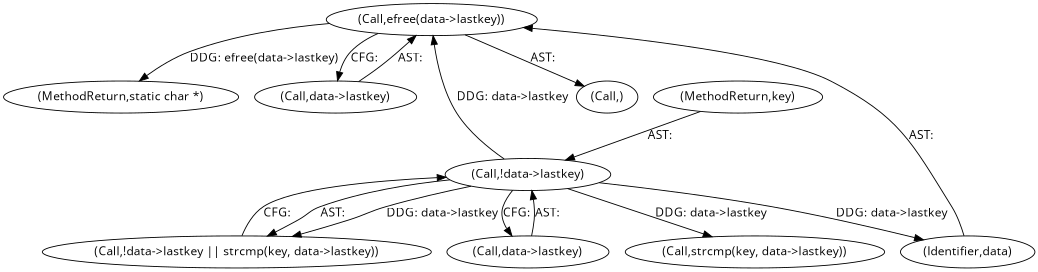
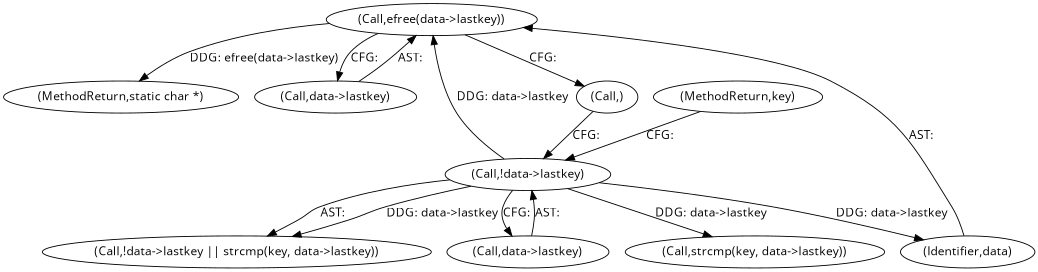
(545, 58) -> (545, 58)
(662, 136) -> (662, 136)
(331, 187) -> (572, 132)
